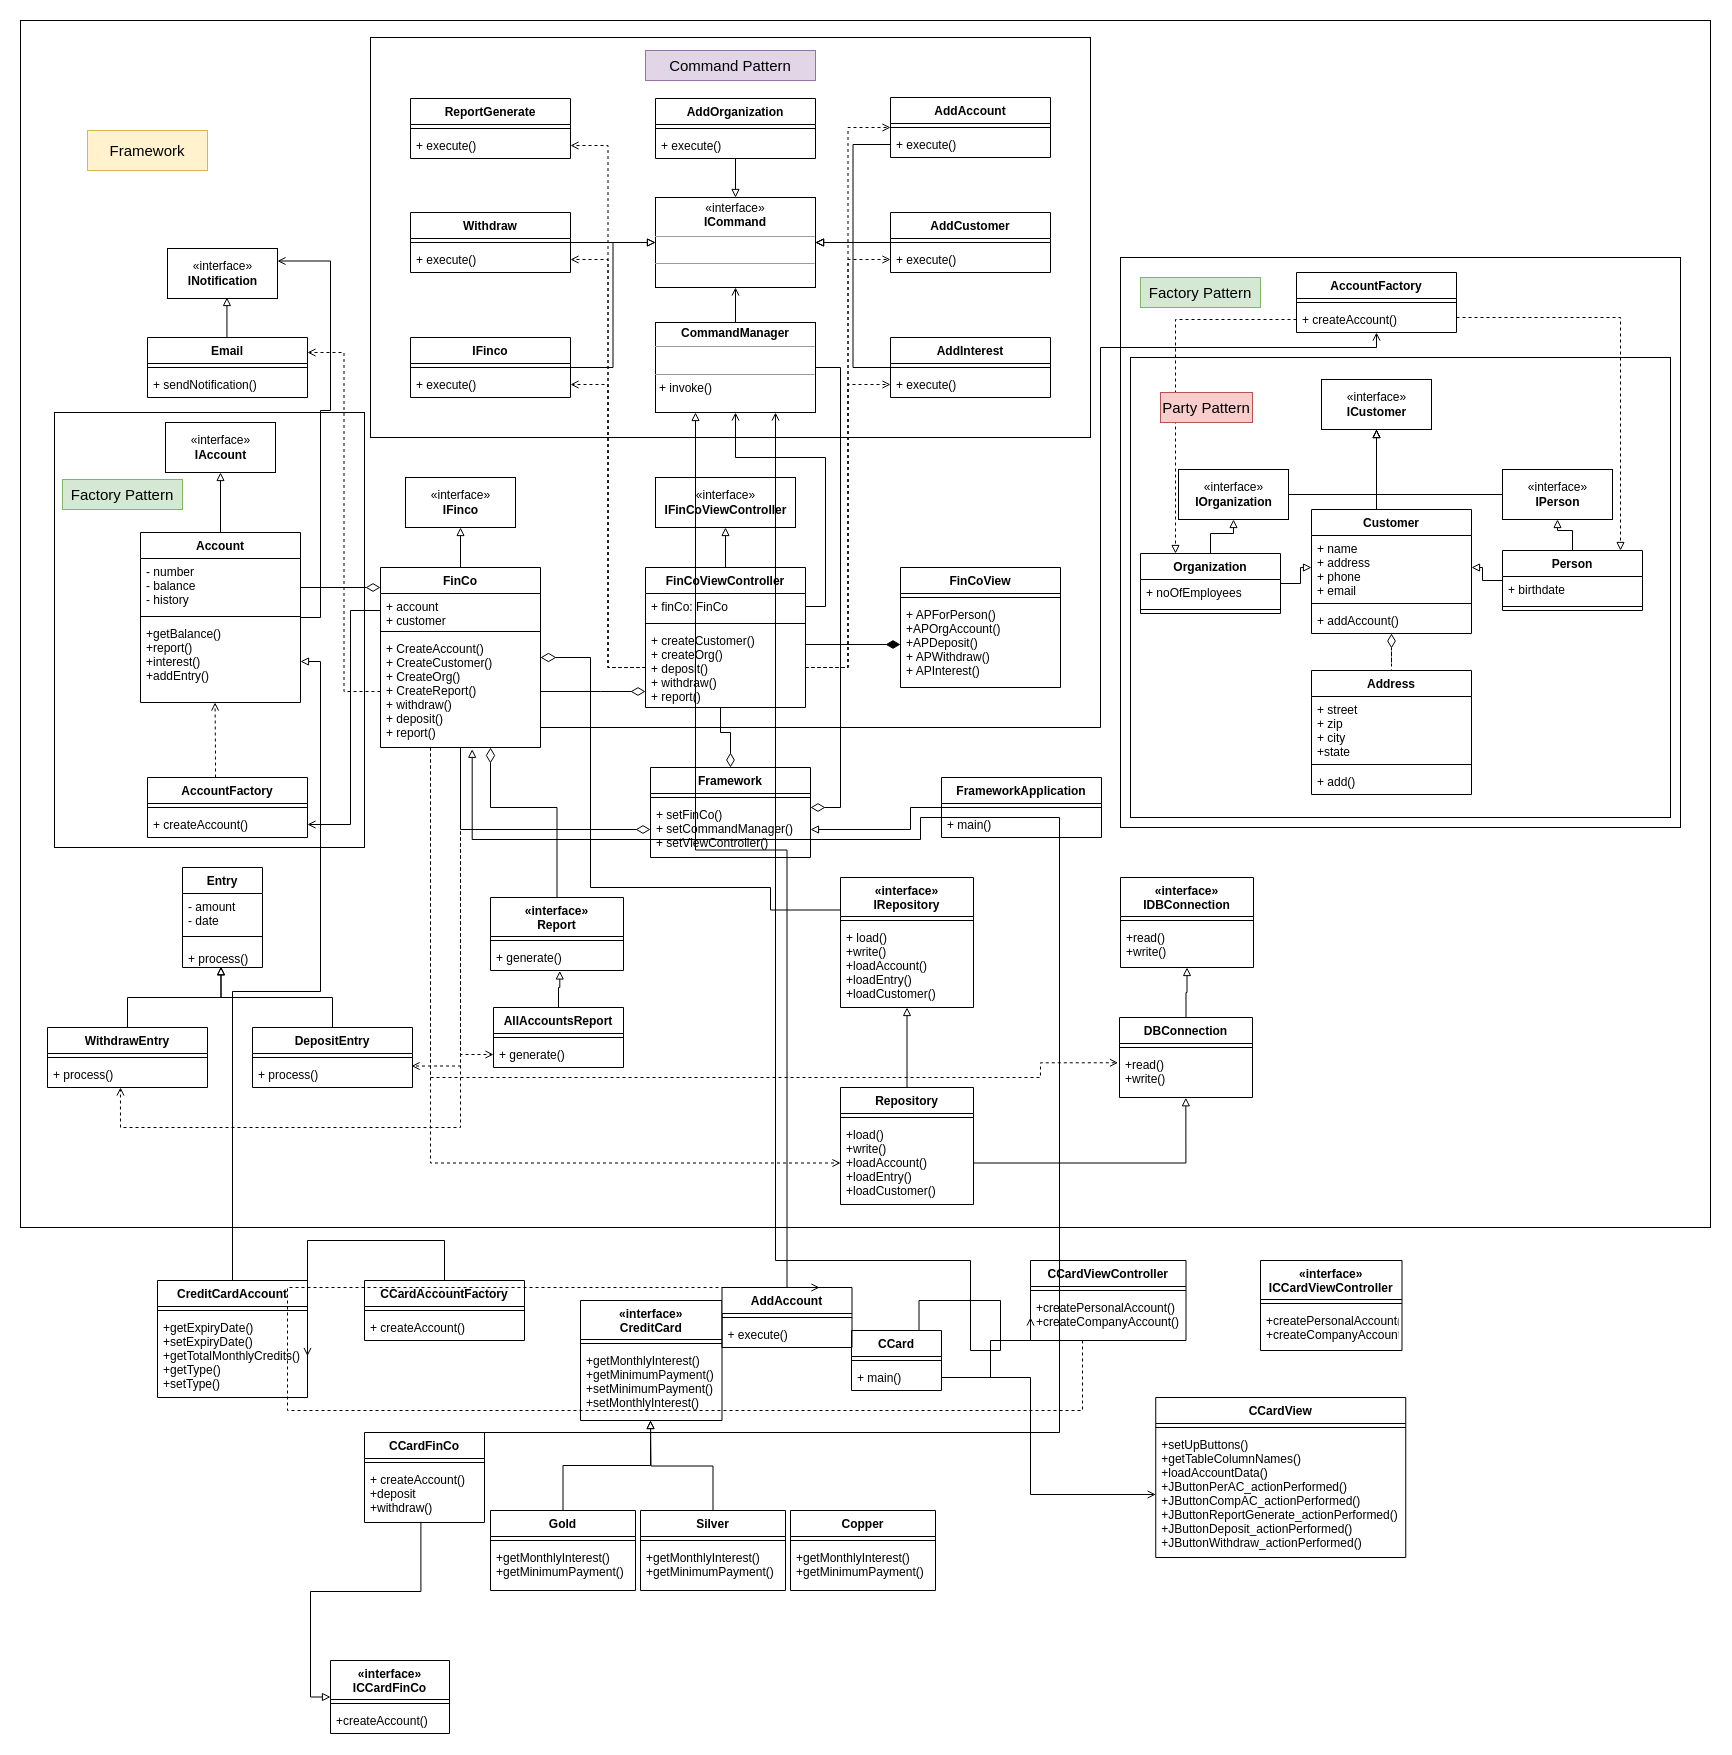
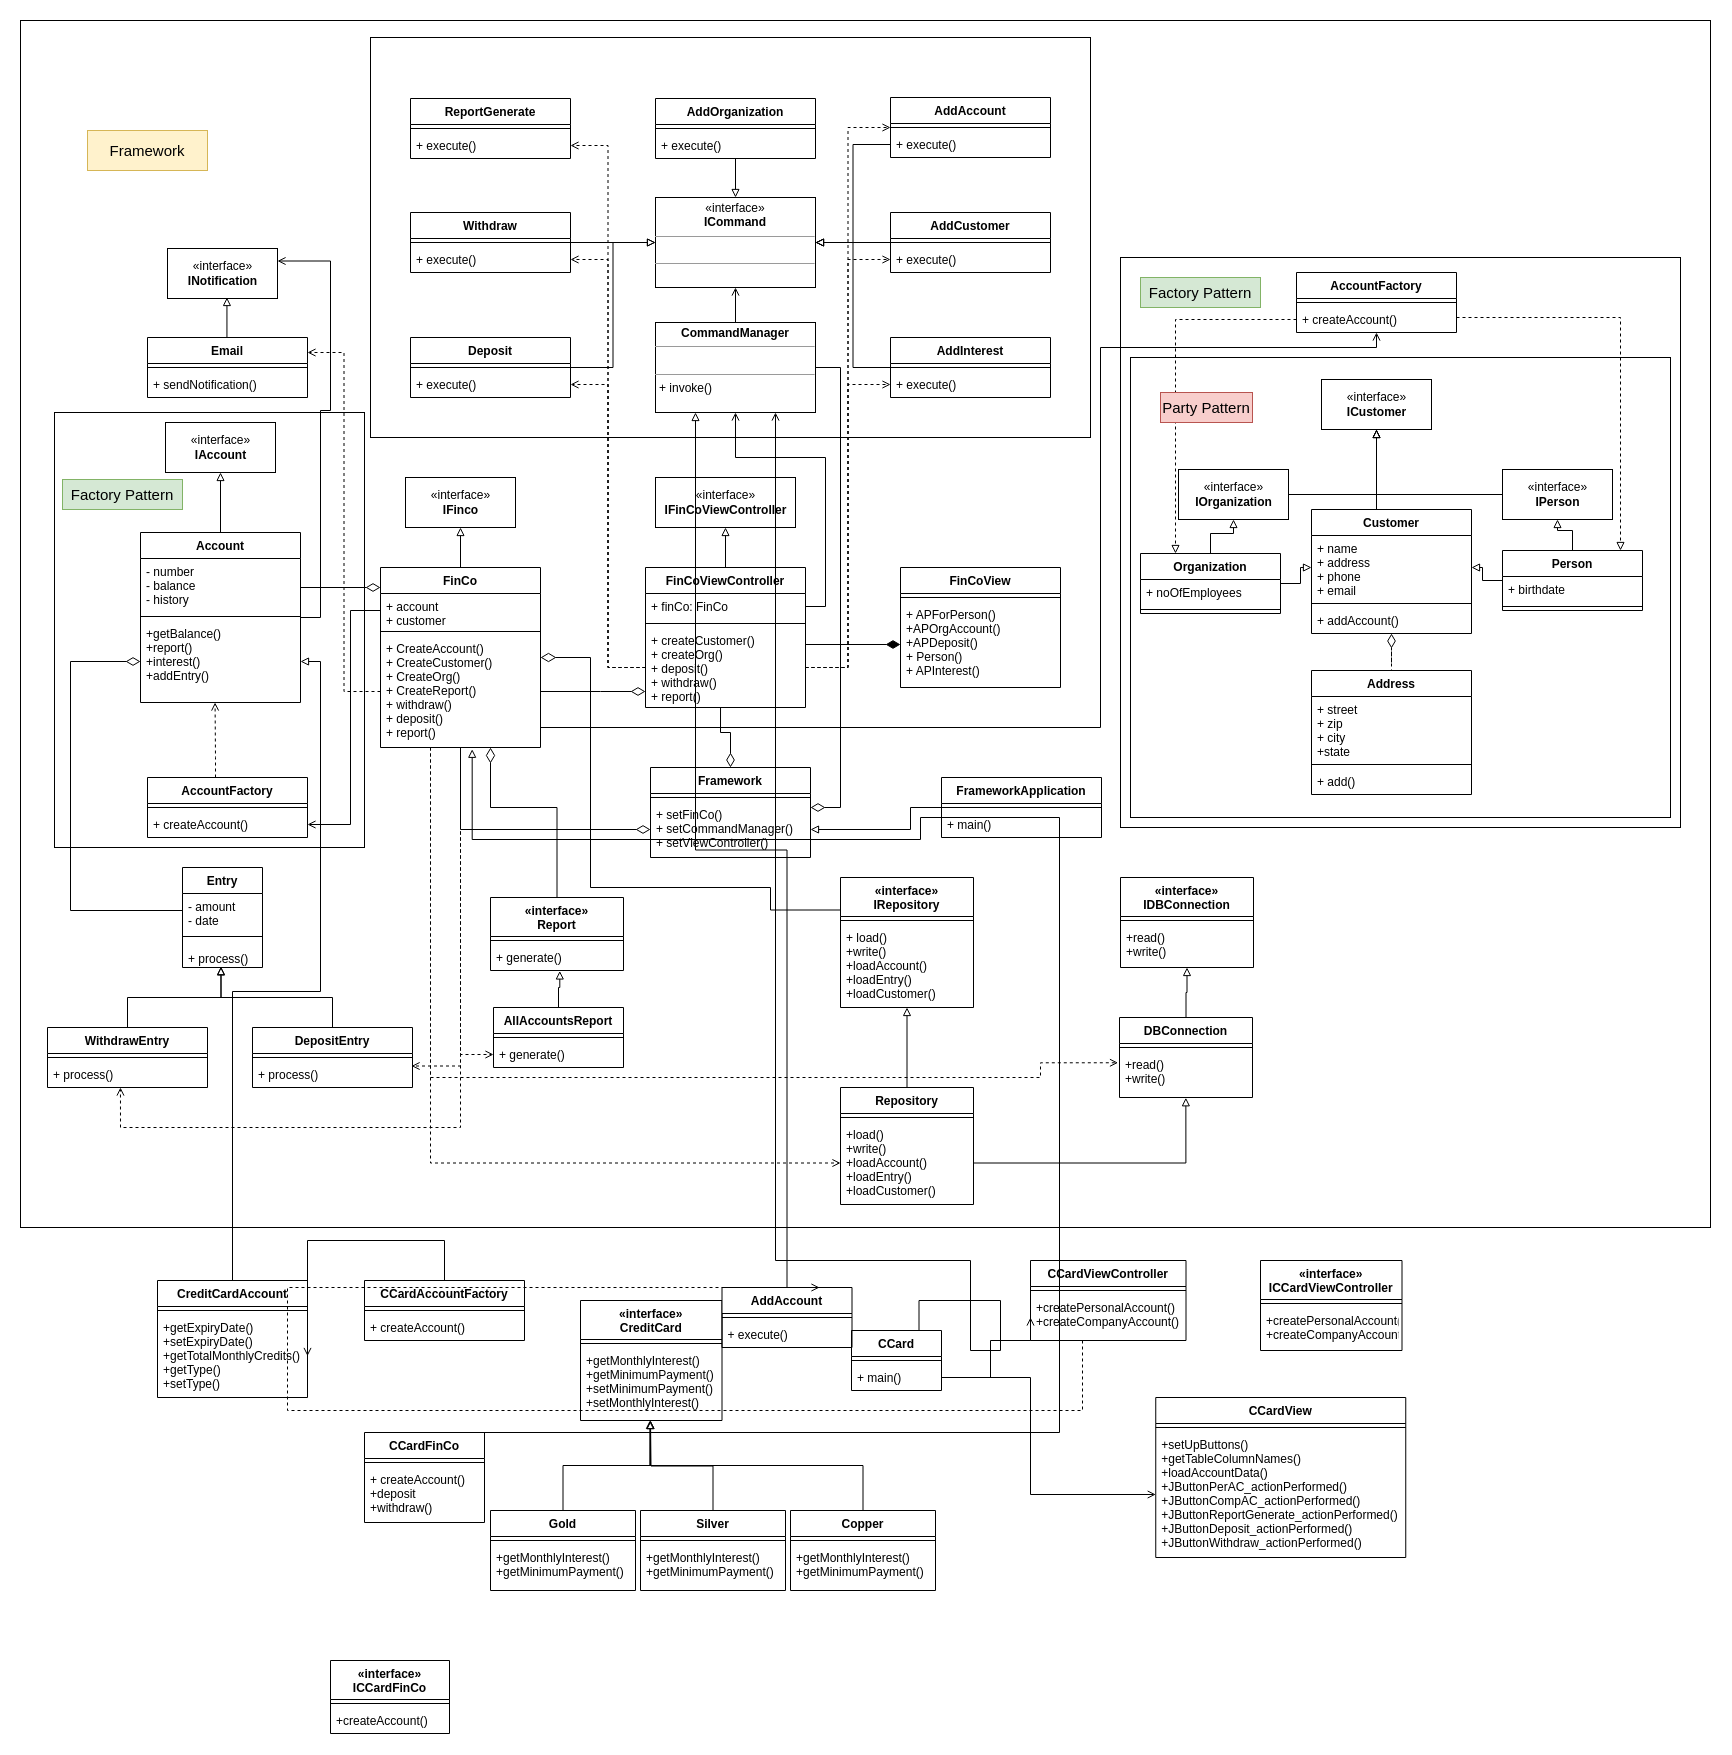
(731, 66) -> none
(490, 351) -> (490, 351)
(955, 615) -> (955, 615)
none -> (71, 813)
none -> (811, 1466)
(342, 1592) -> none
